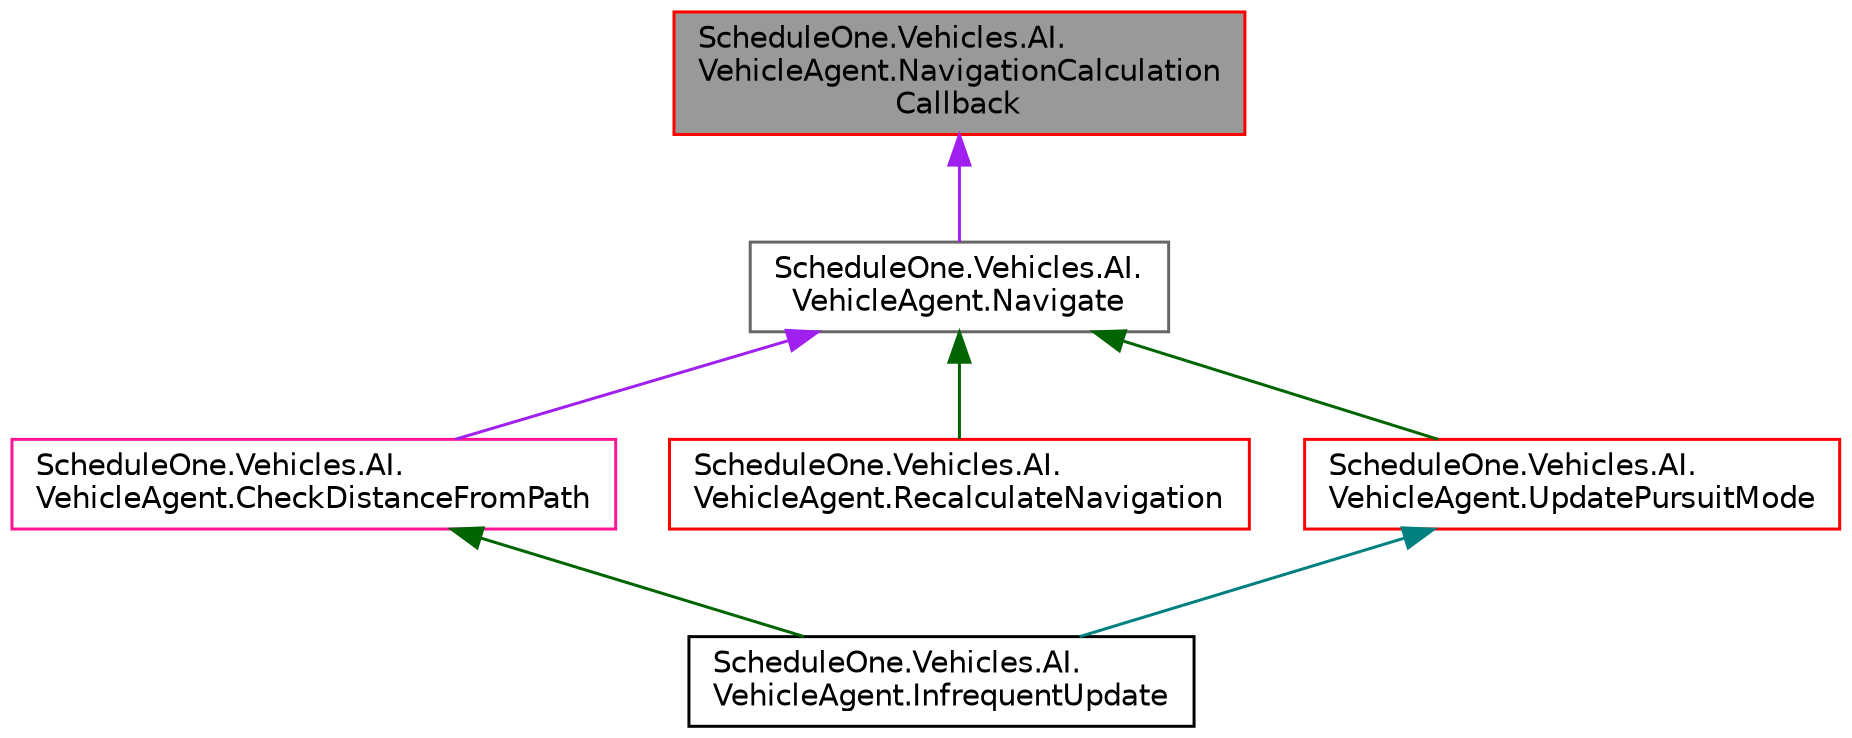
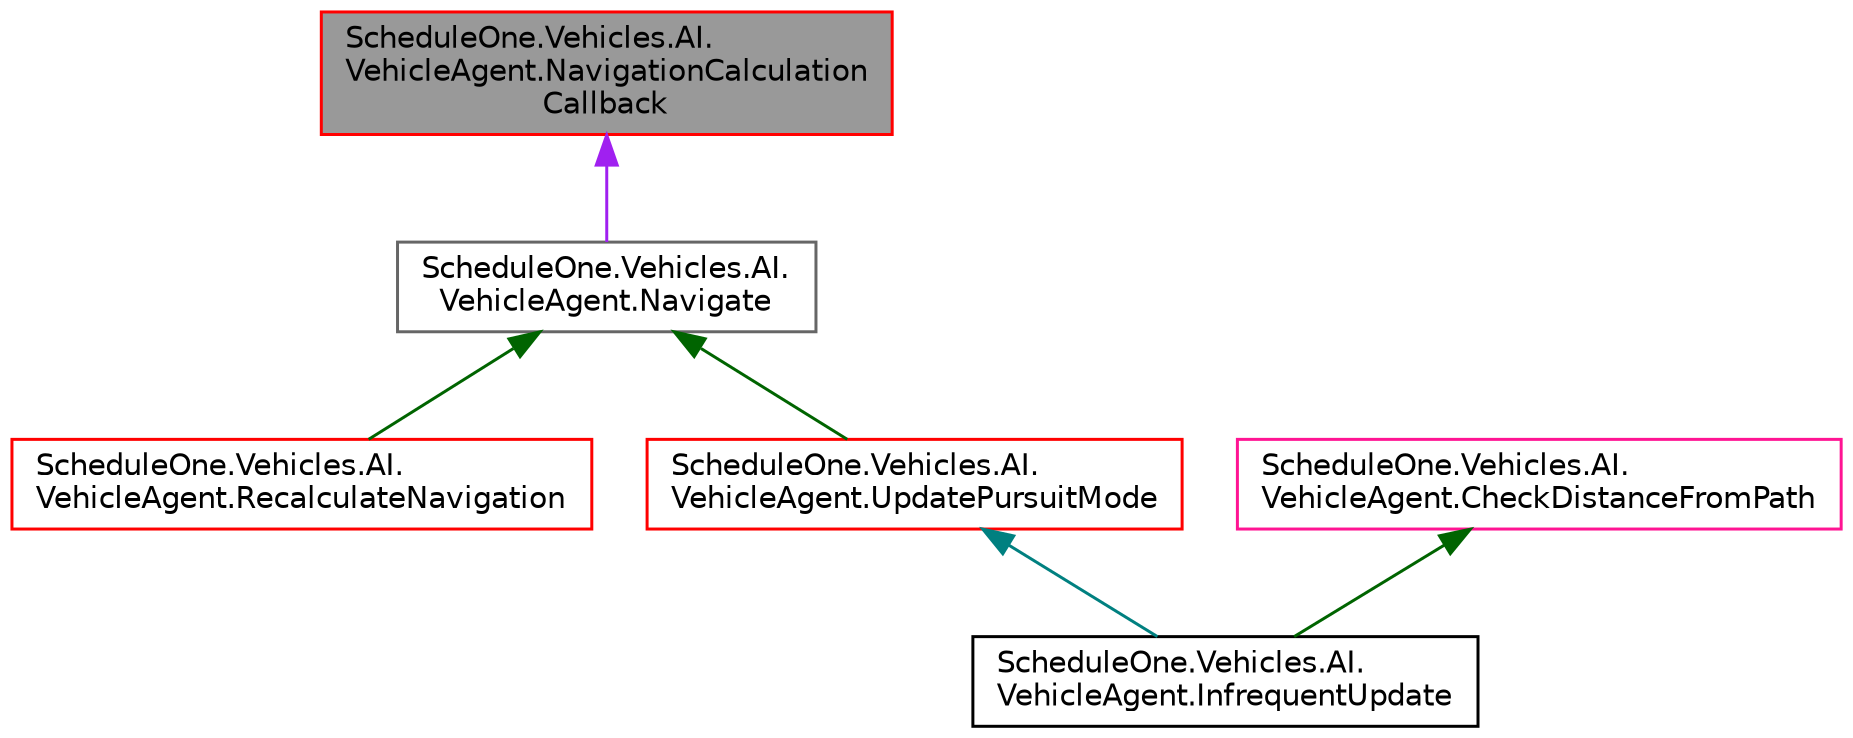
(622, 390) -> none
